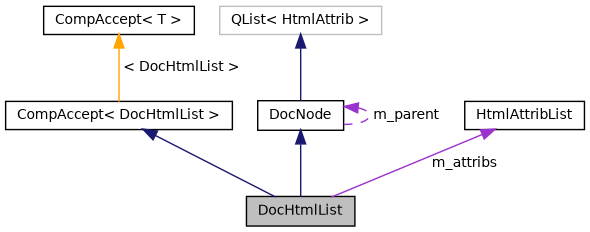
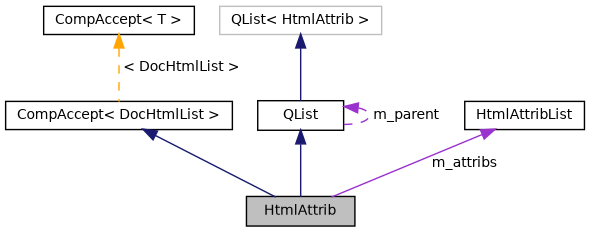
(119, 75) -> (119, 75)
(301, 115) -> (301, 115)
(301, 211) -> (301, 211)
